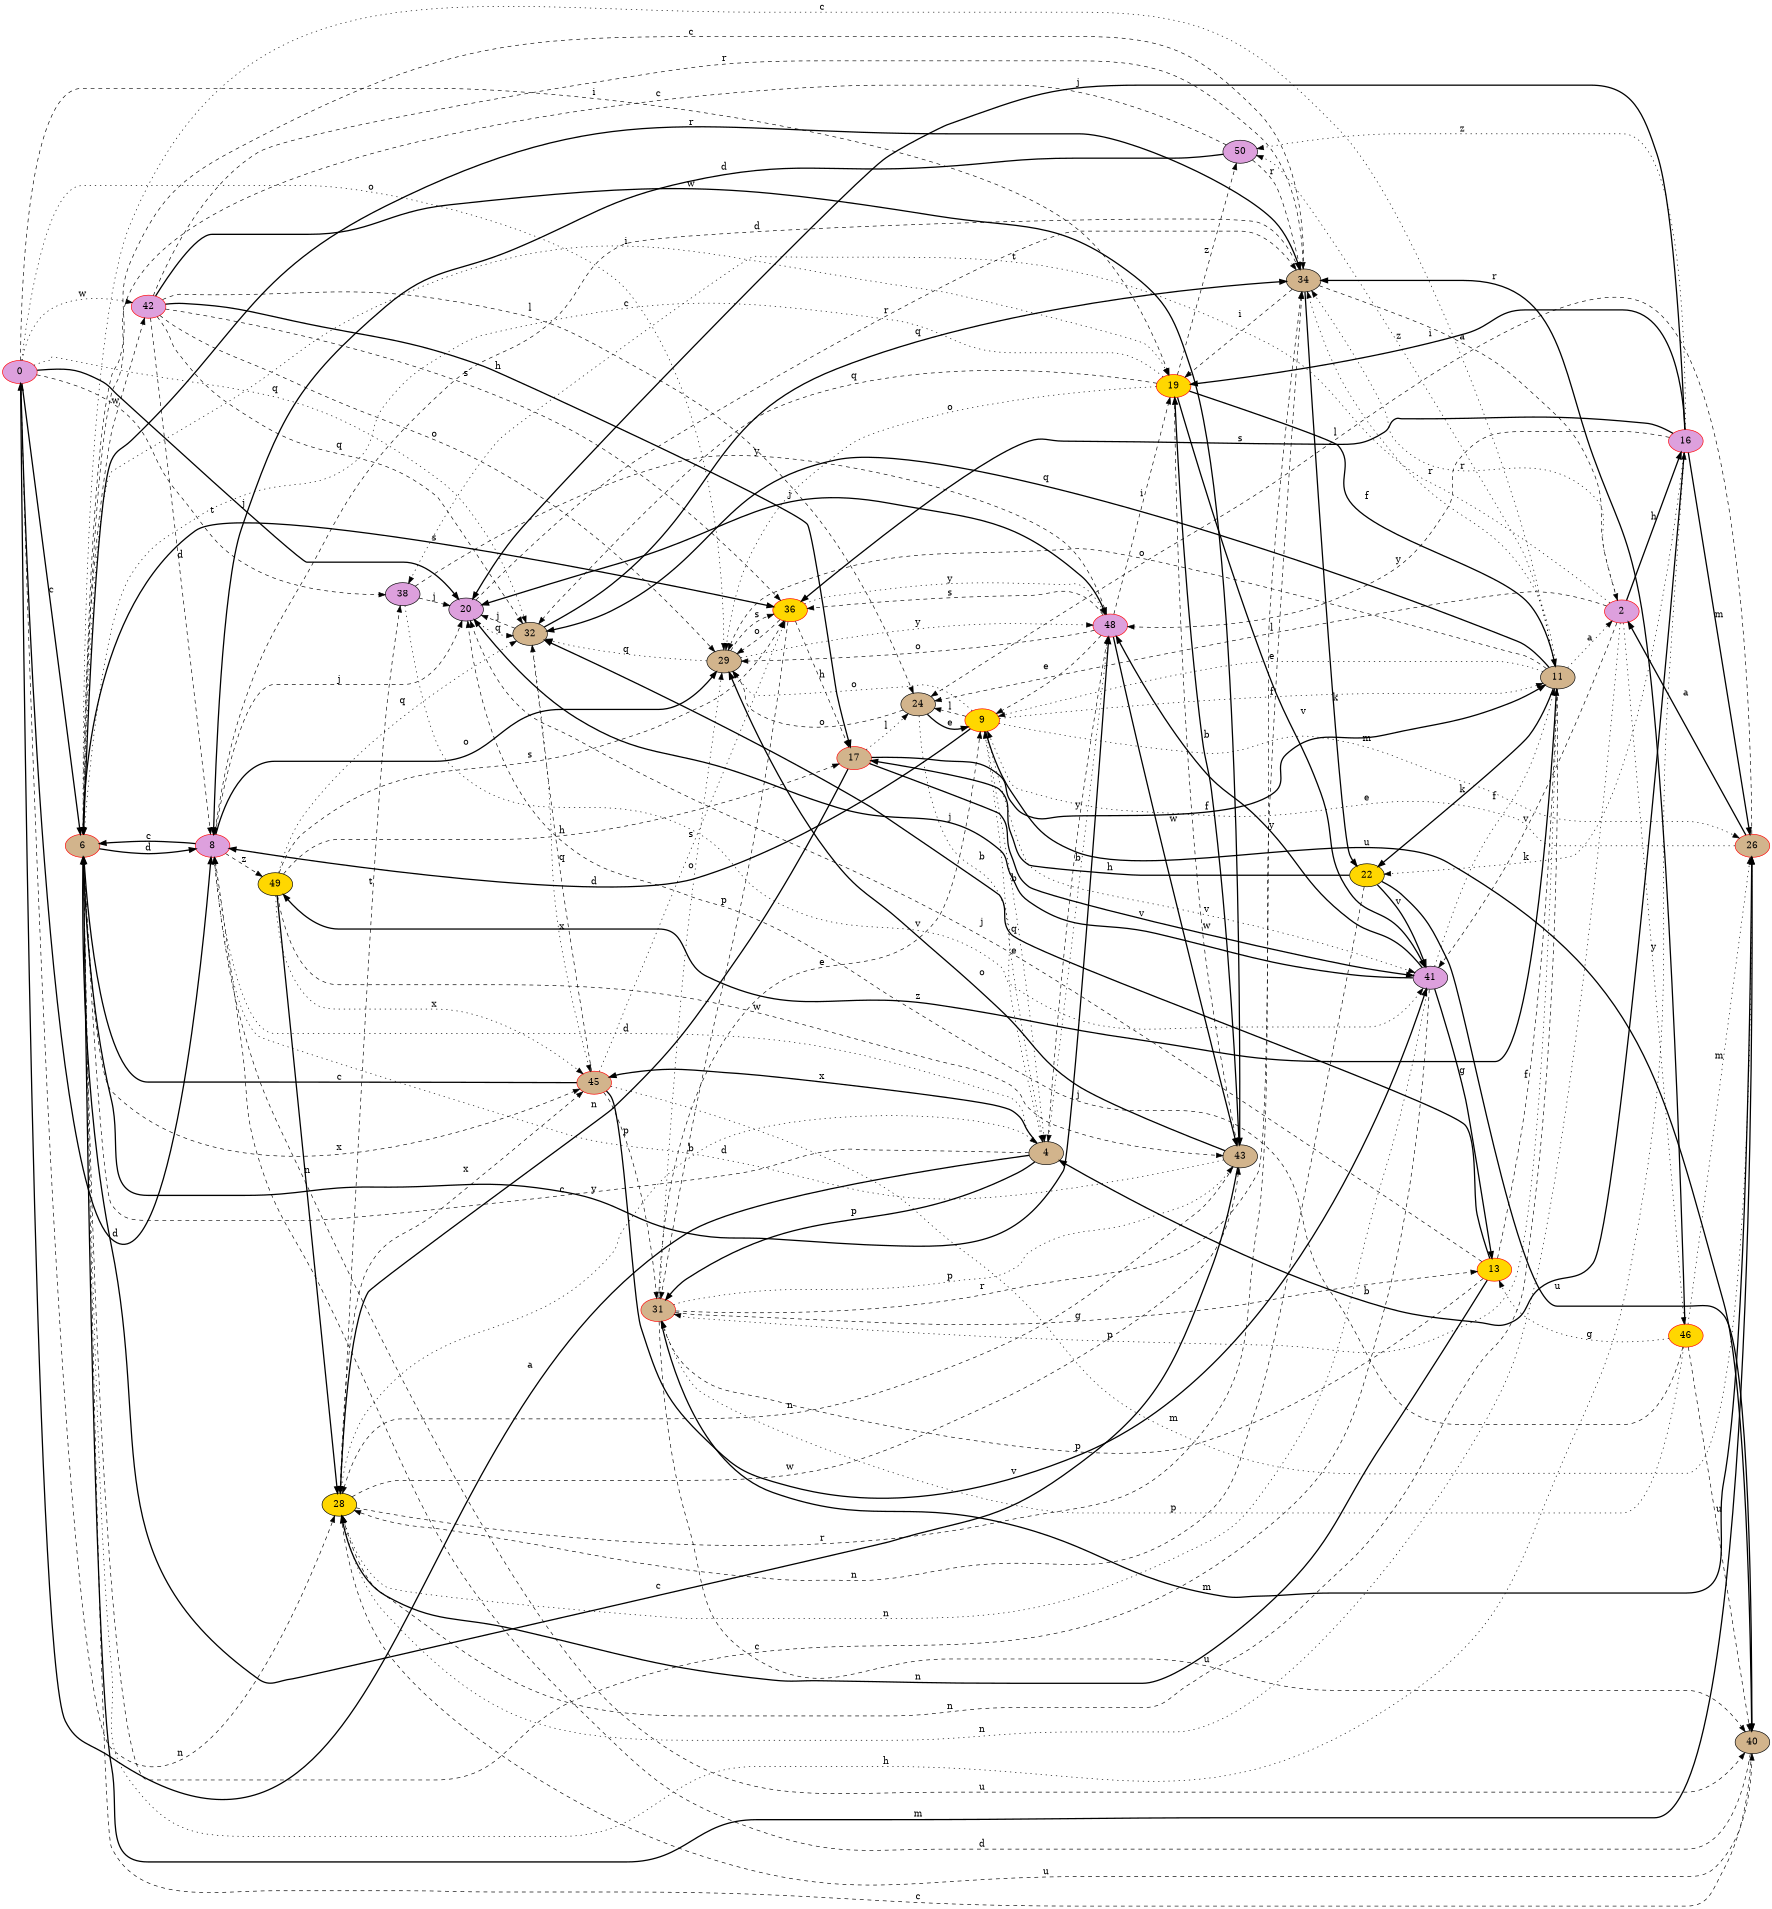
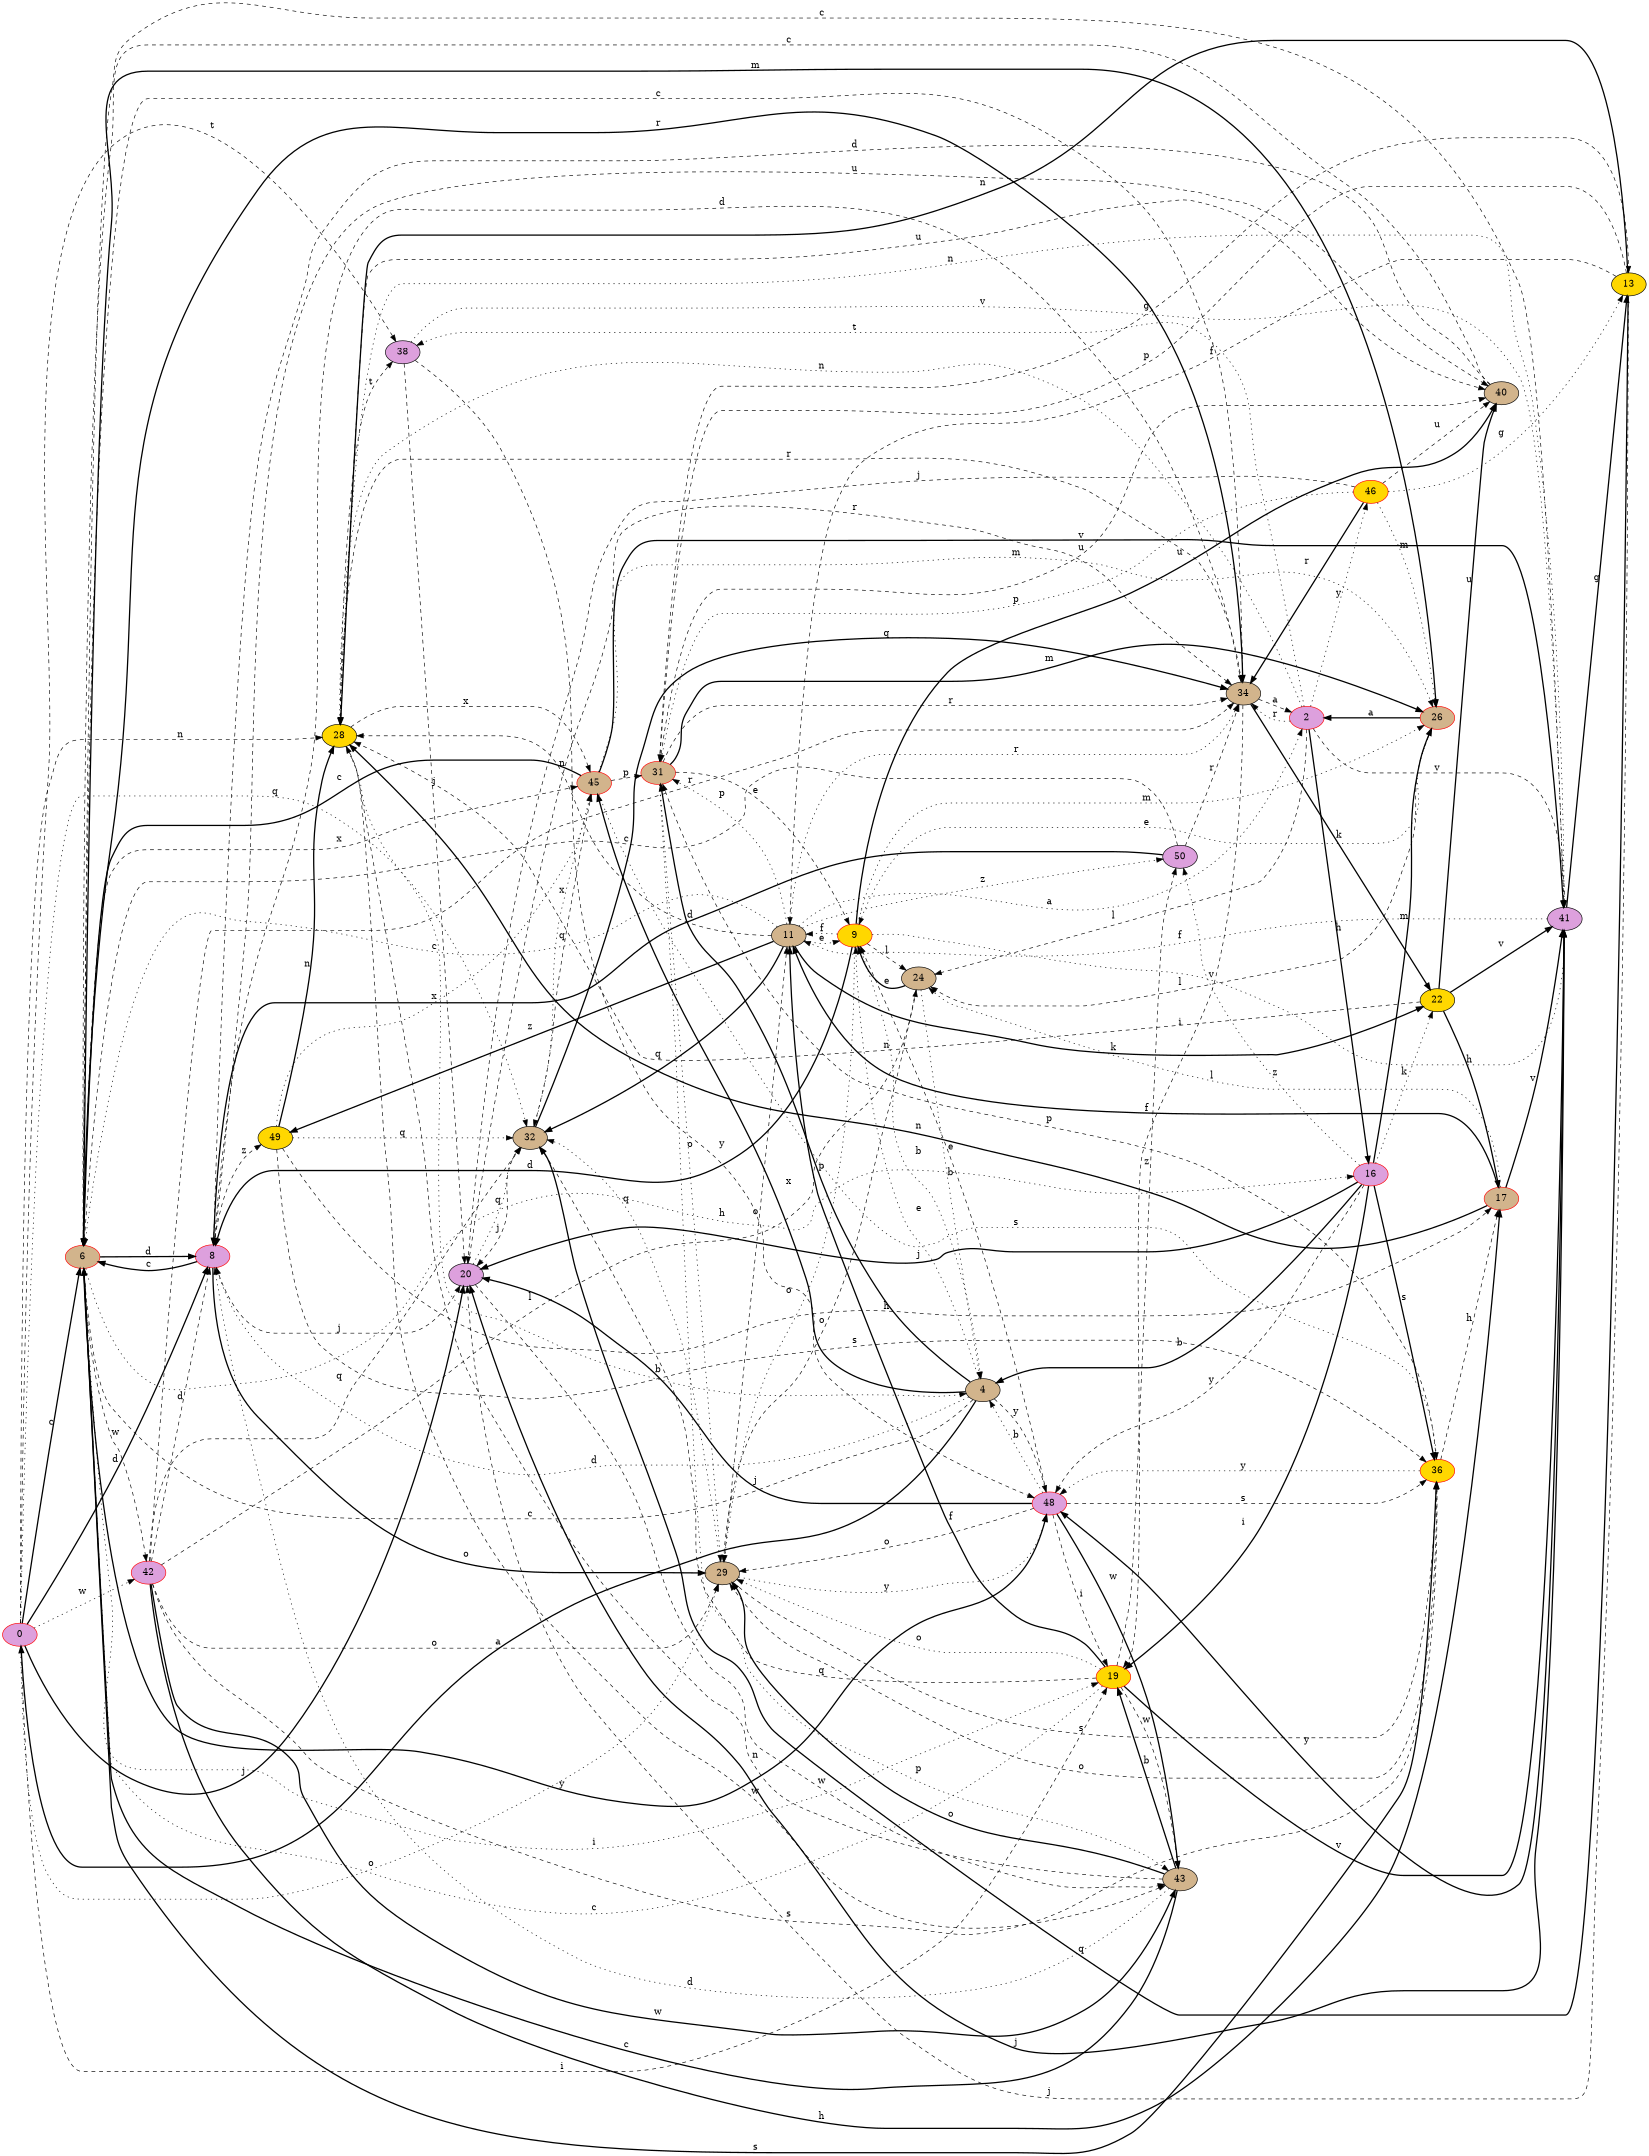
(1109, 552) -> (755, 1258)
(734, 1007) -> (739, 1693)
(1494, 1270) -> (1629, 284)
